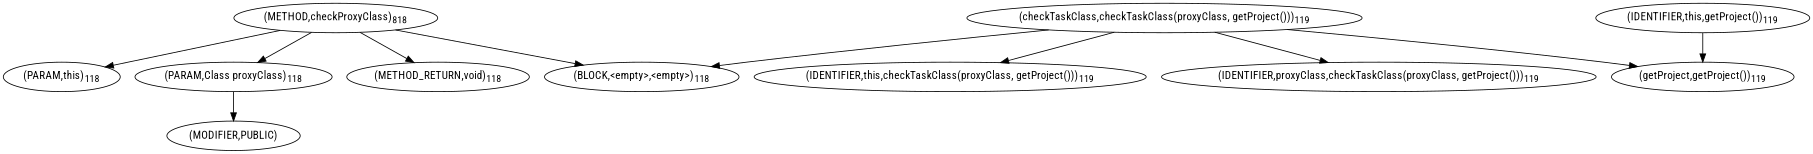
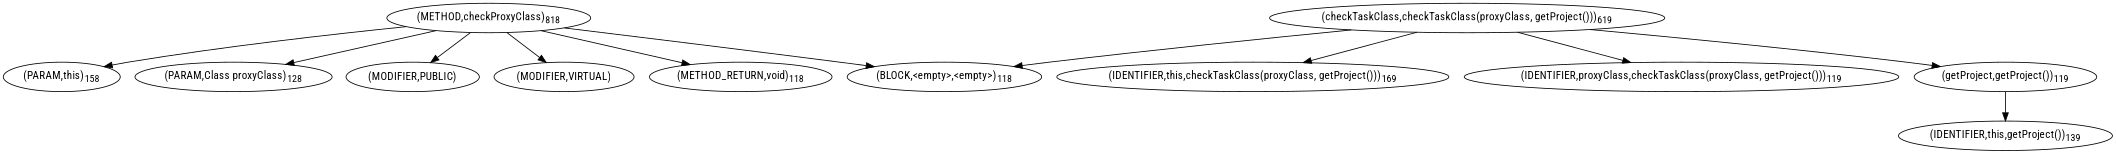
(1302, 17) -> (1605, 17)
(1771, 17) -> (2073, 135)
(1703, 43) -> (2005, 102)
(92, 76) -> (92, 76)
(295, 76) -> (295, 76)
(1087, 76) -> (1389, 76)
none -> (564, 77)
(234, 102) -> (454, 45)
